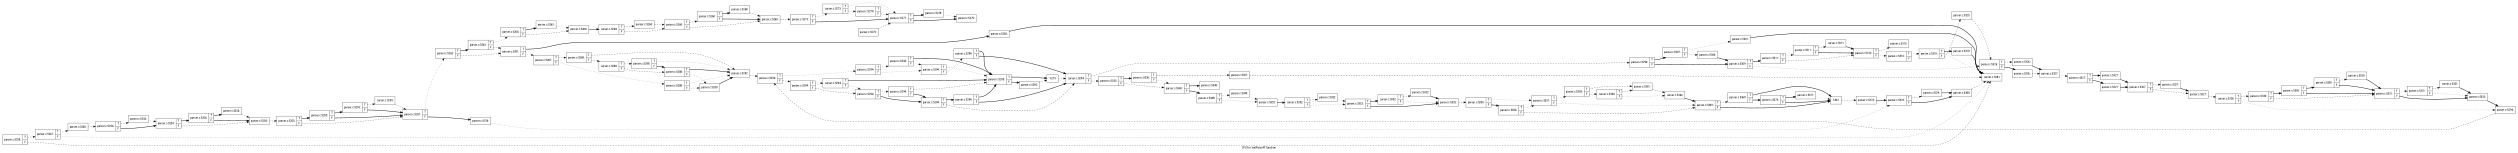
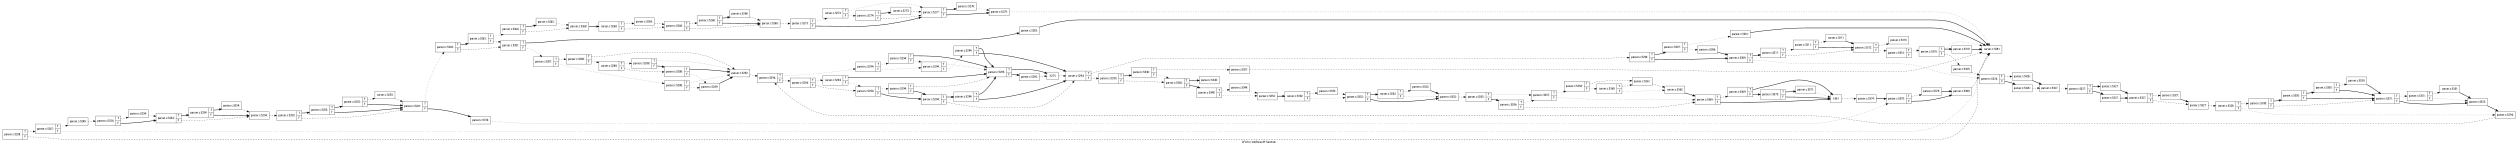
none -> (1505, 12)
none -> (885, 13)
